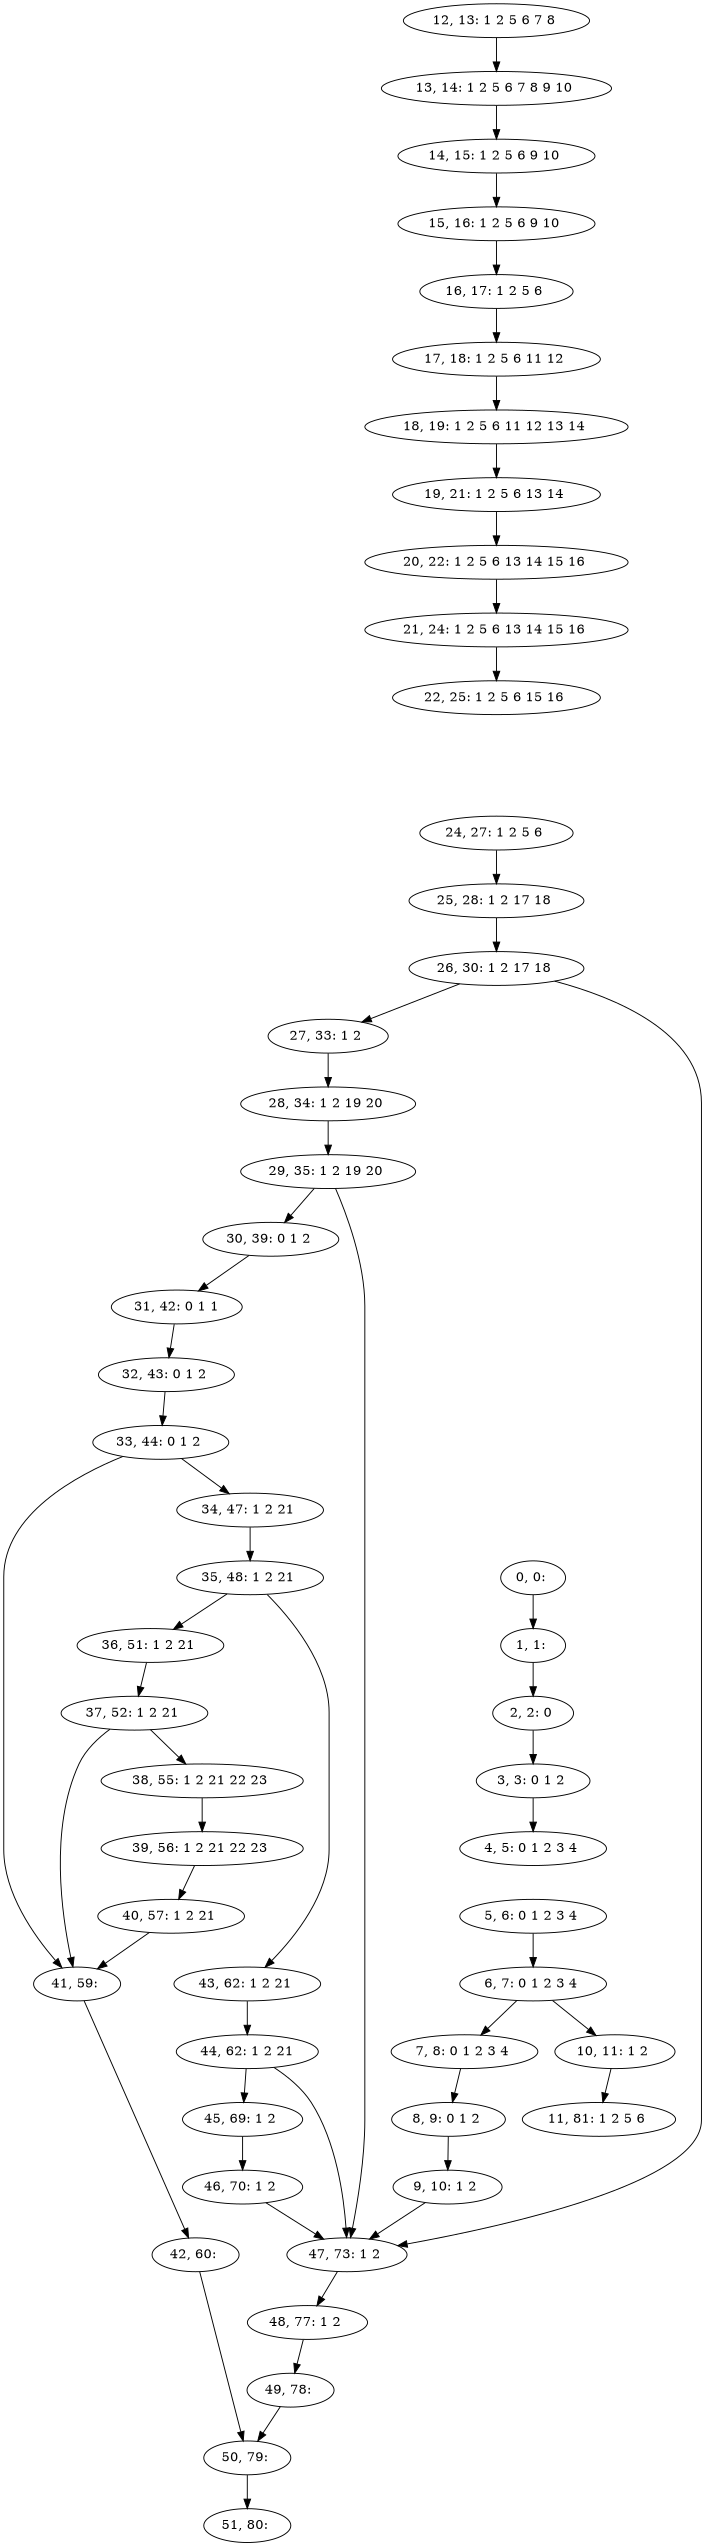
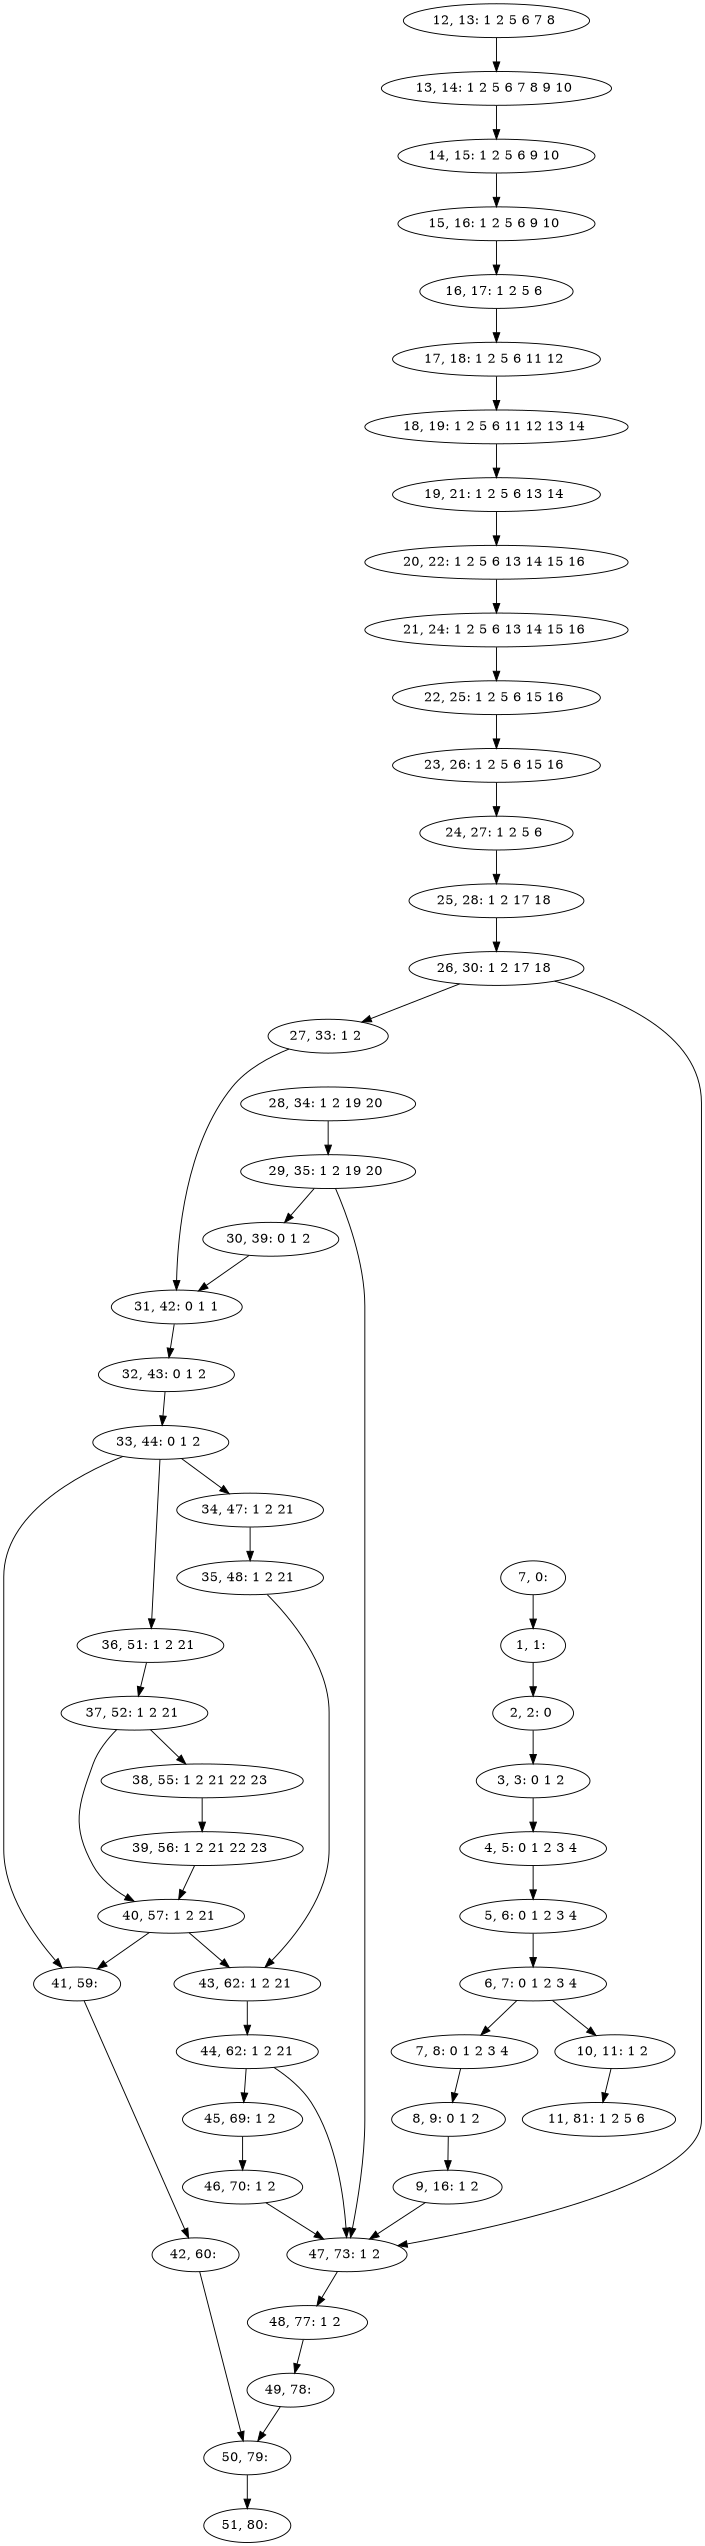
none -> (496, 765)
(328, 1065) -> (200, 1146)
(533, 1578) -> (533, 1578)
(204, 1609) -> (156, 1539)
(62, 1836) -> (79, 1817)
none -> (533, 1878)
none -> (206, 1947)
(448, 2187) -> (448, 2187)
